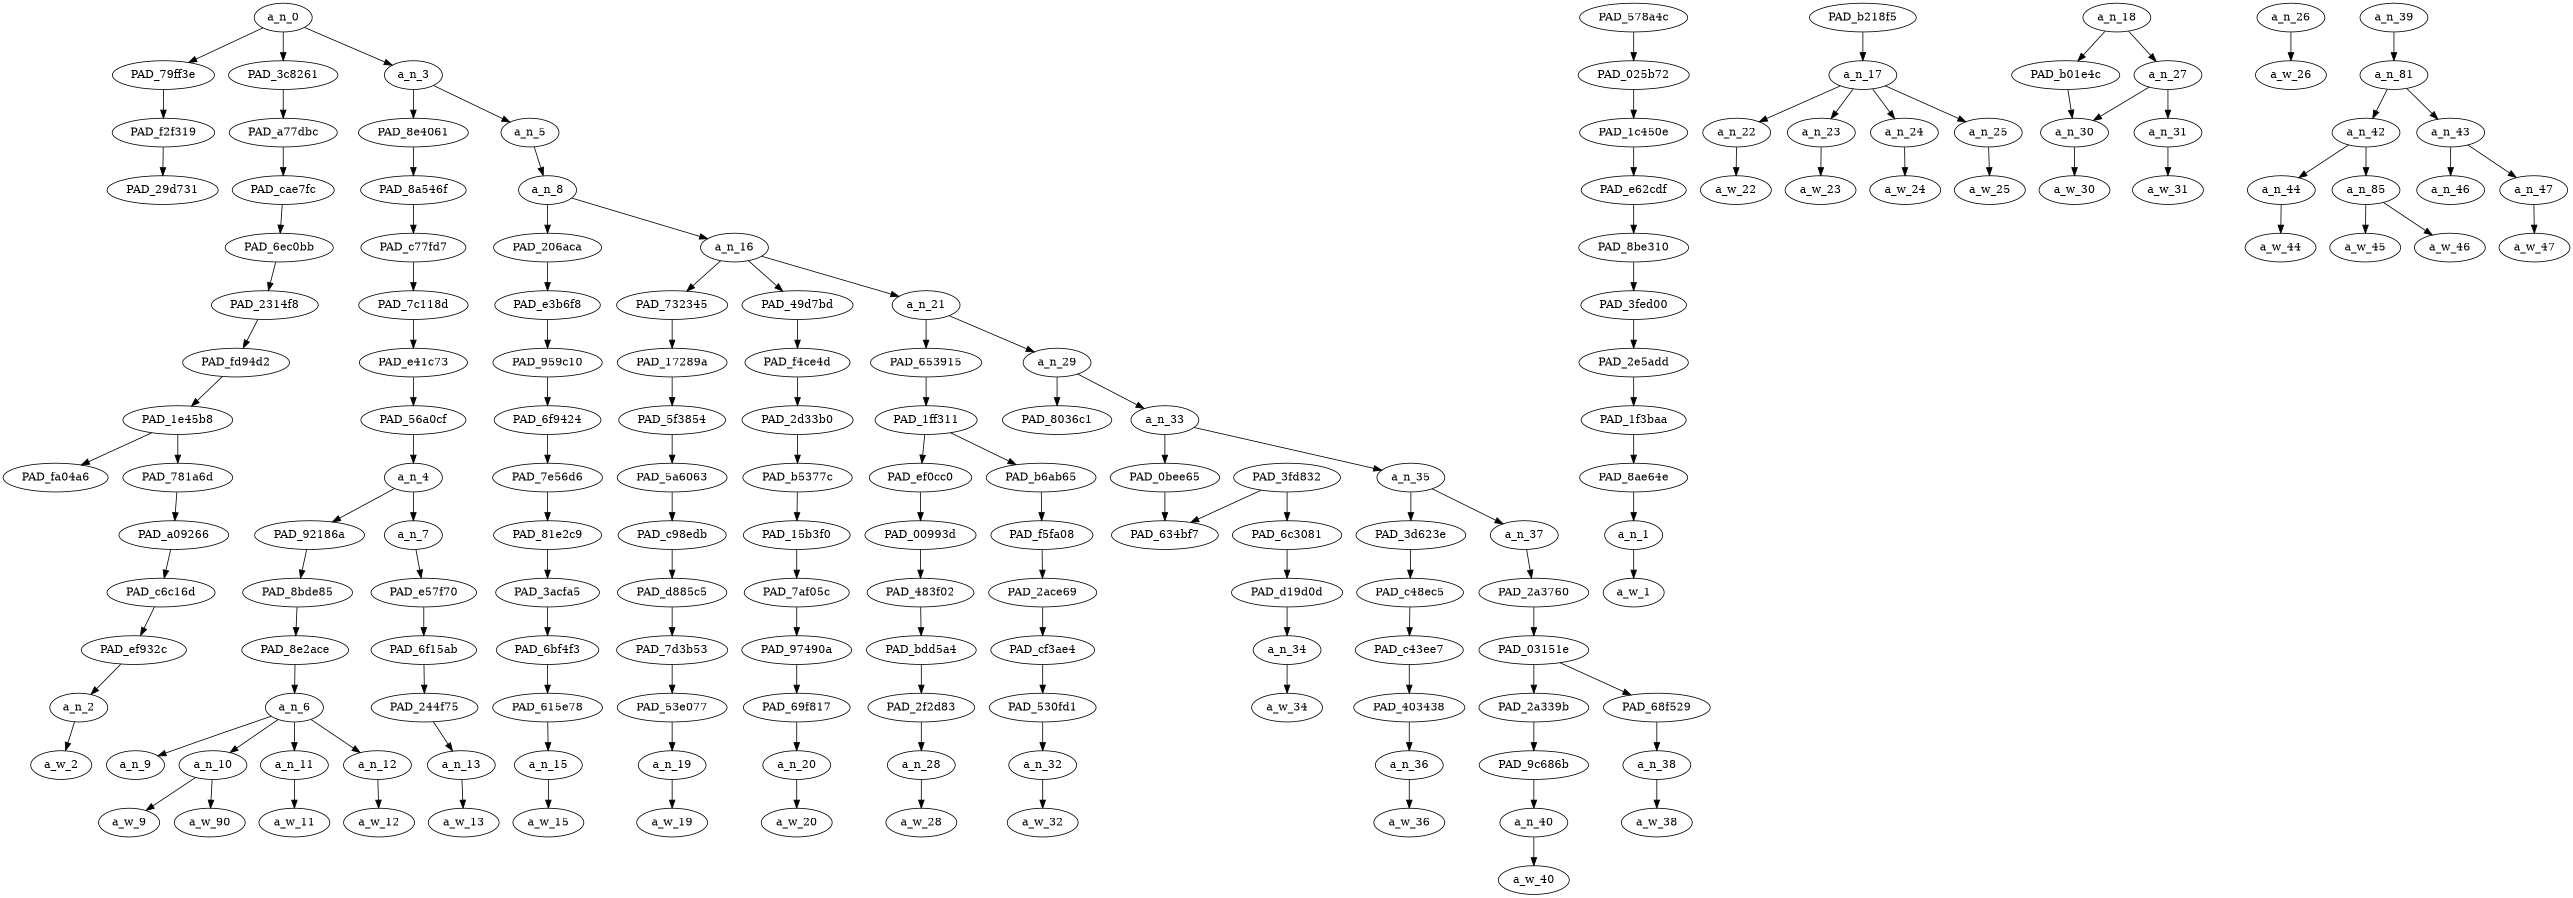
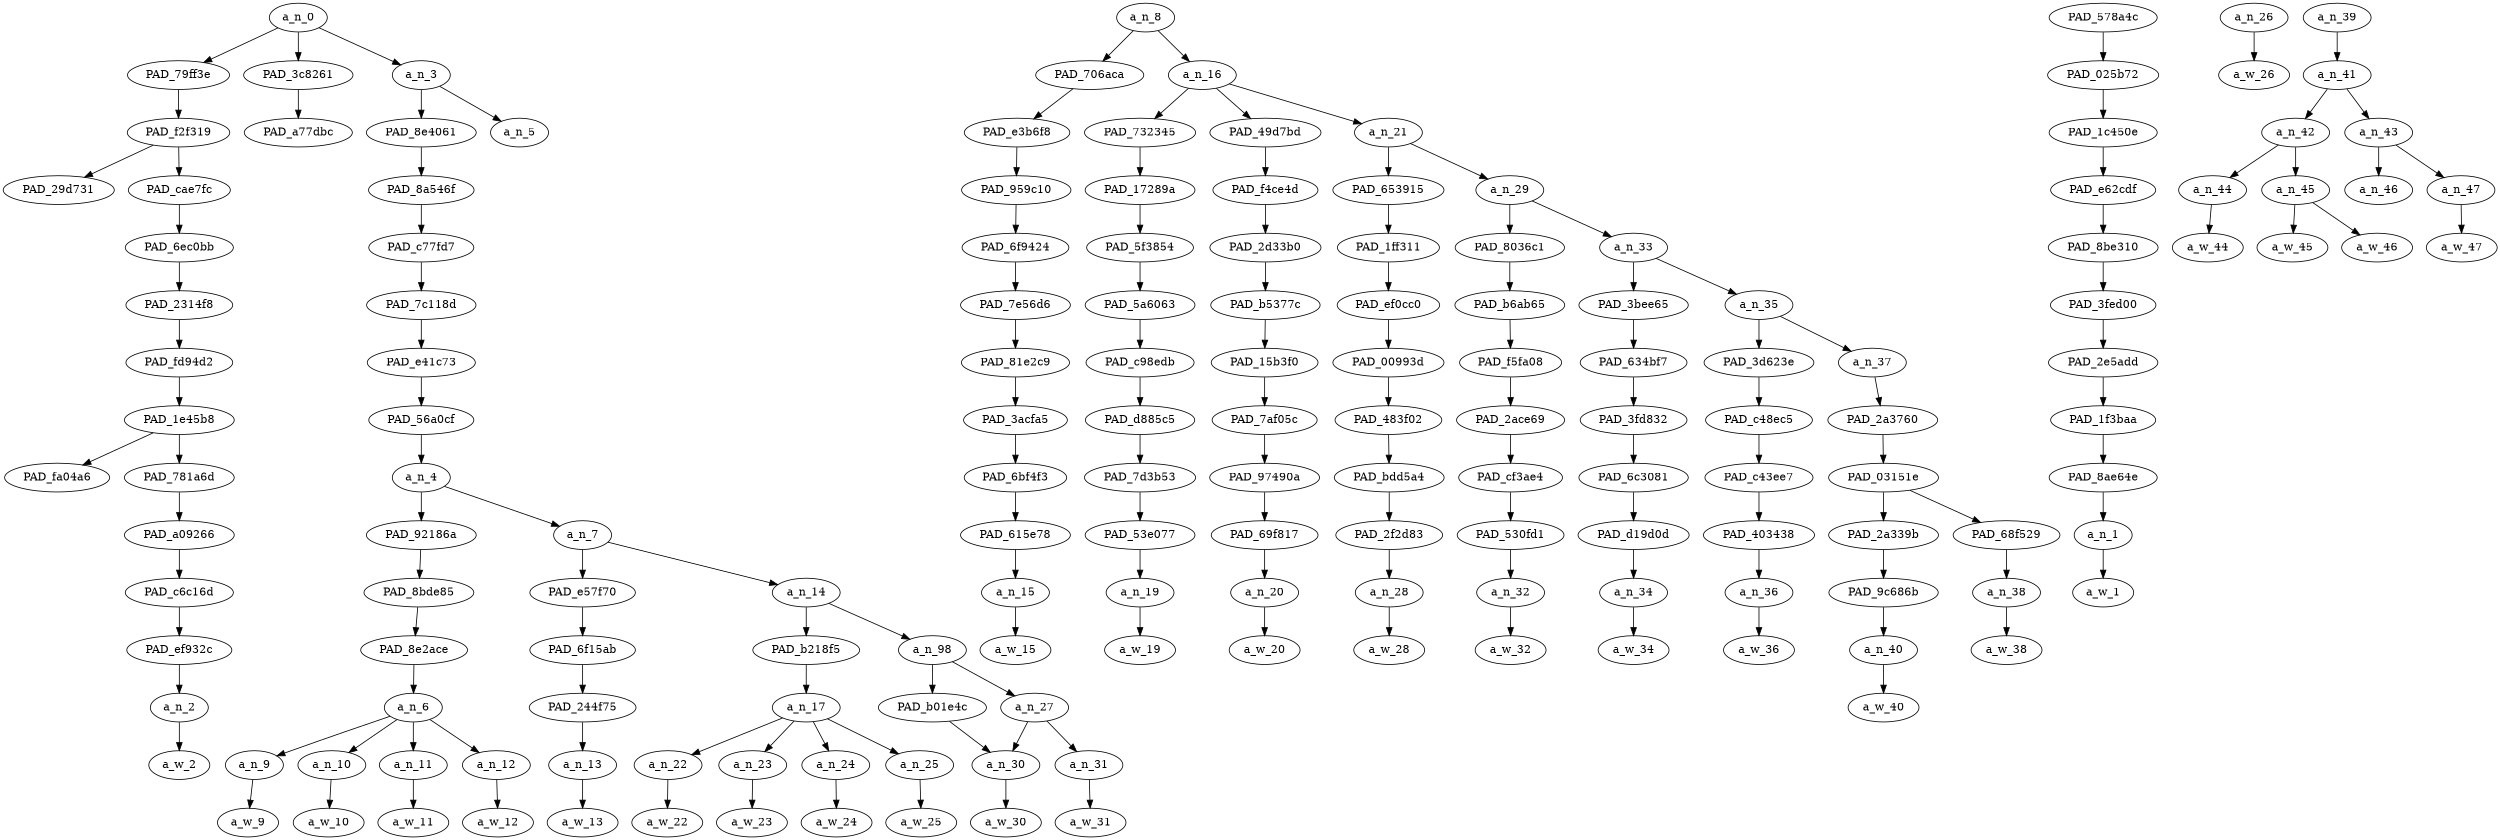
(2117, 18) -> (932, 650)
(2394, 75) -> (2337, 75)
(283, 157) -> (179, 157)
(538, 157) -> none
(2366, 190) -> (2296, 190)
(548, 248) -> (1090, 75)
(980, 447) -> (1510, 272)
(1165, 478) -> (1634, 305)
(1230, 505) -> (1634, 387)
none -> (806, 593)
(174, 792) -> (252, 790)
(210, 823) -> (329, 823)
